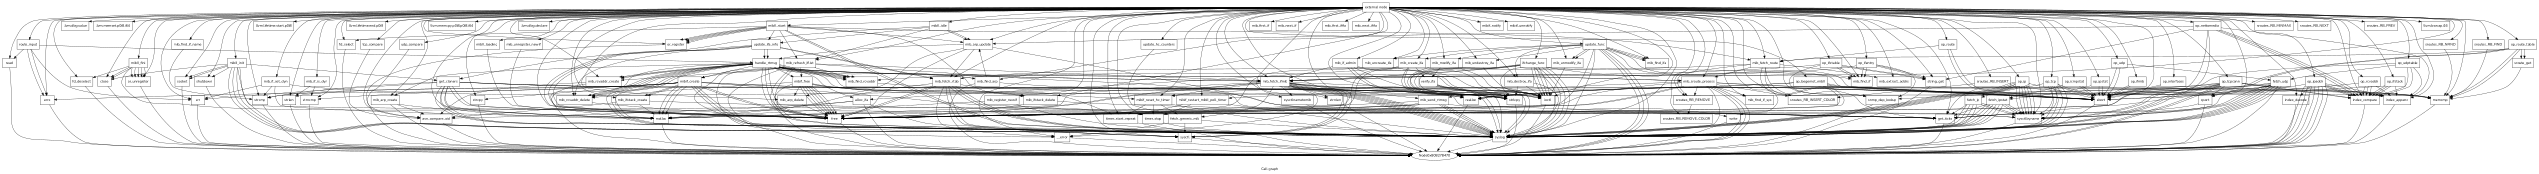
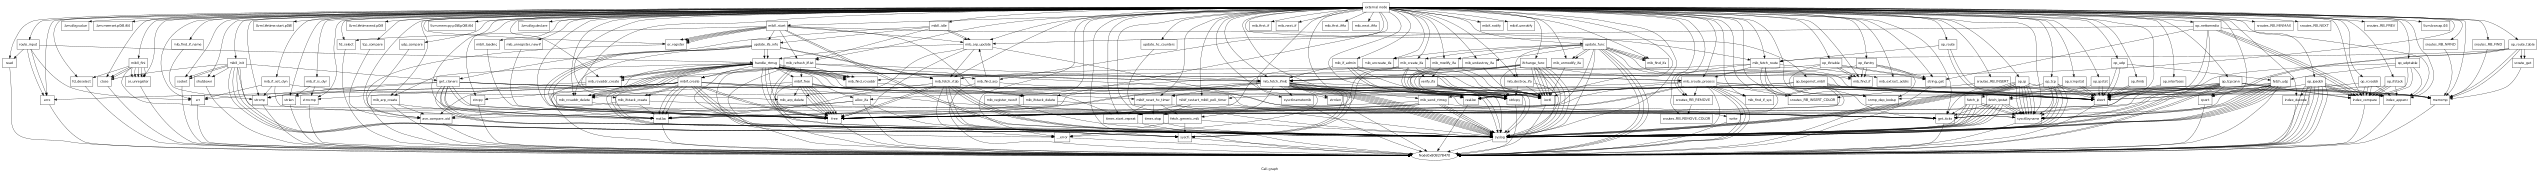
(836, 109) -> none
(2078, 112) -> (2104, 107)
